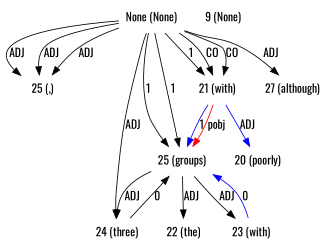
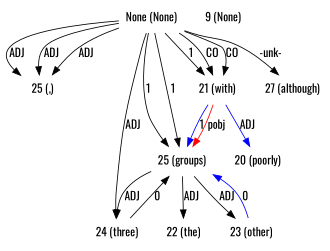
(271, 54) -> (271, 54)
(251, 233) -> (251, 233)
